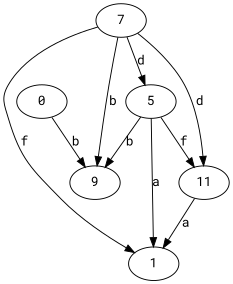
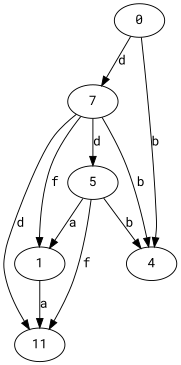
none -> (119, 57)
(95, 183) -> (152, 264)
(181, 219) -> (40, 300)
